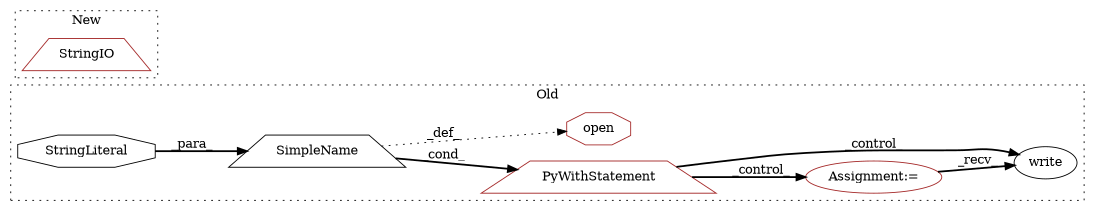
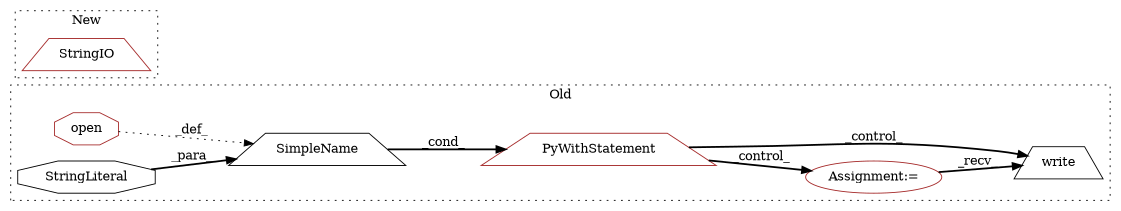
(470, 139) -> (181, 137)
(1046, 163) -> (1059, 163)
